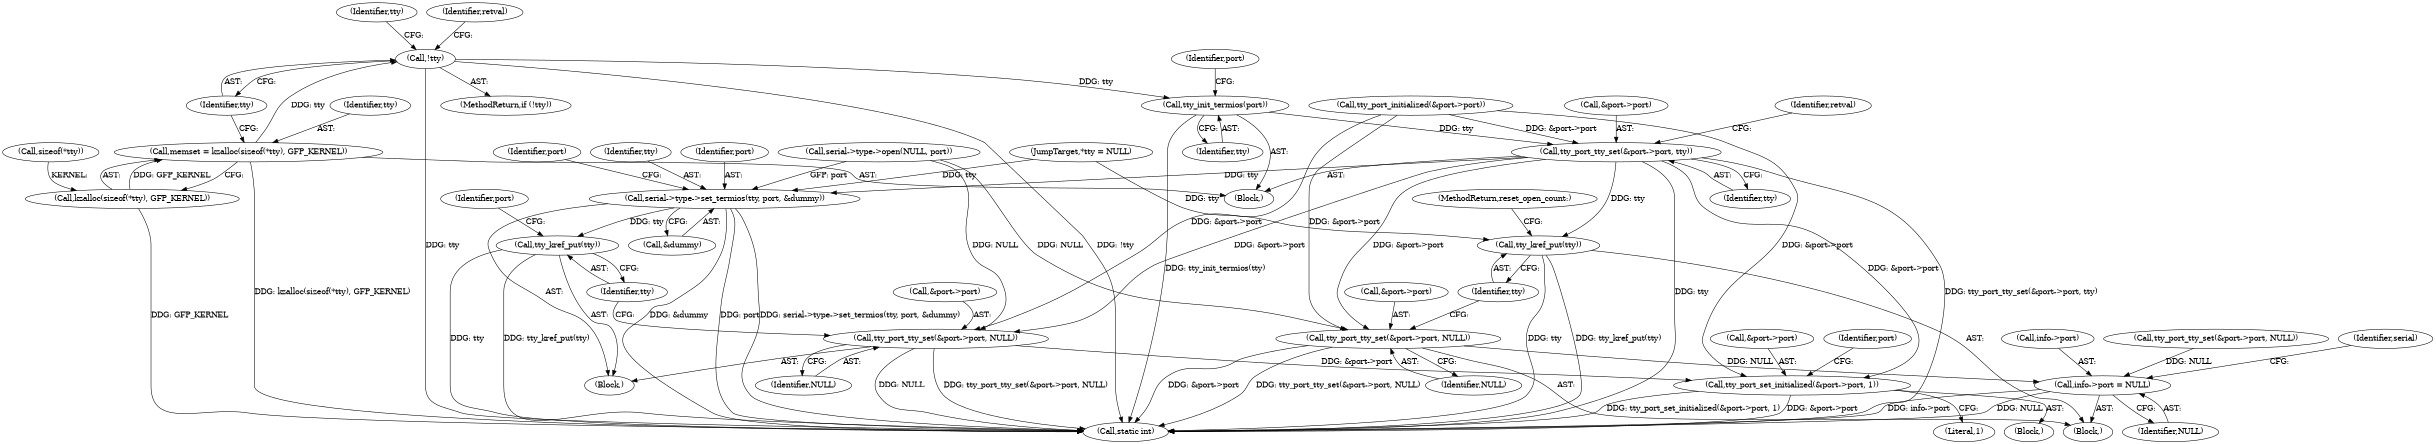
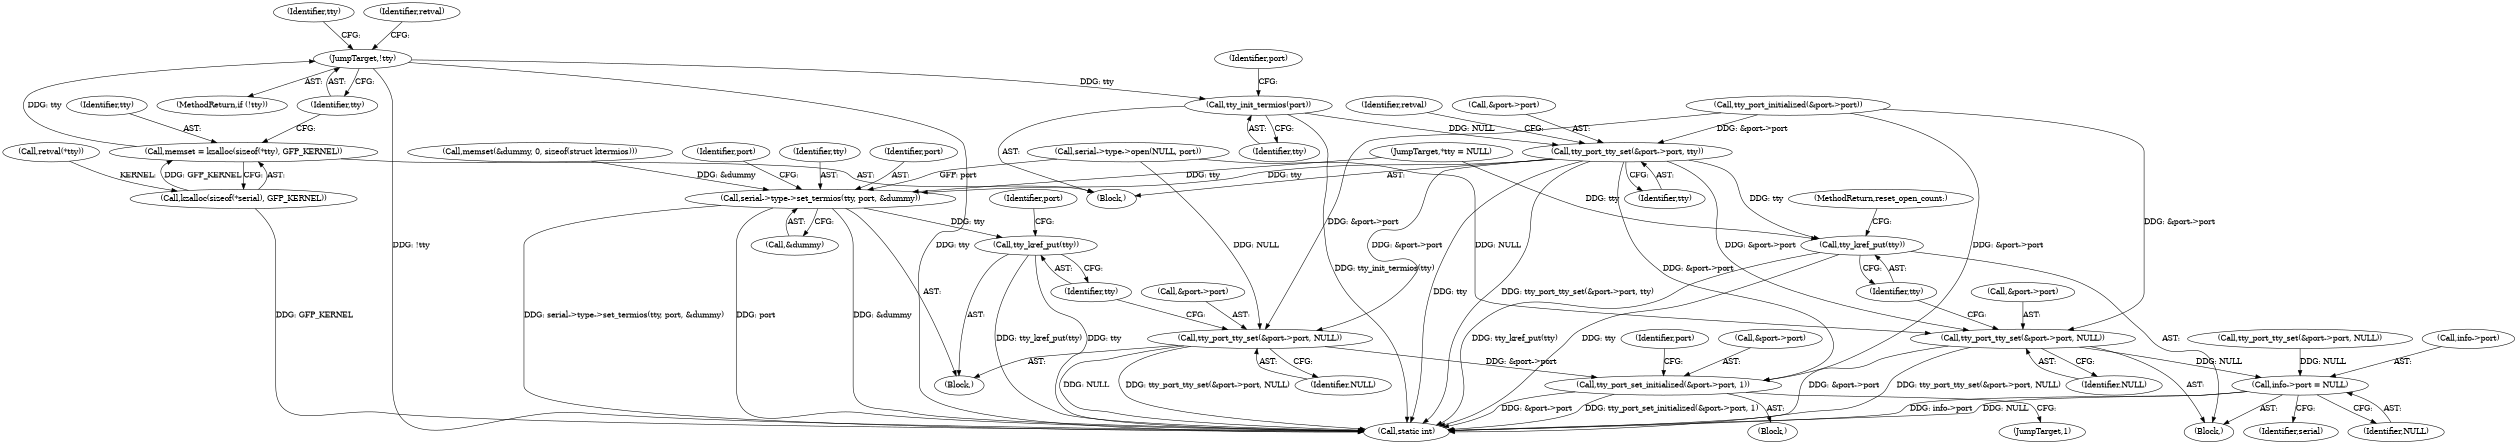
(426, 59) -> (363, 59)
(1456, 129) -> (1472, 129)
(51, 152) -> (51, 152)
none -> (540, 152)
(132, 199) -> (244, 199)
(2252, 362) -> (2296, 406)
(473, 419) -> none
(1964, 432) -> (2042, 432)
